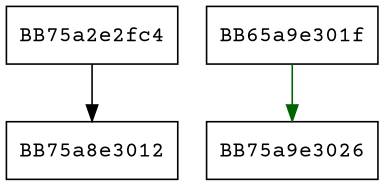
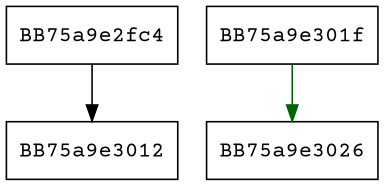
(92, 35) -> (92, 35)
(292, 35) -> (292, 35)
(92, 151) -> (92, 151)
